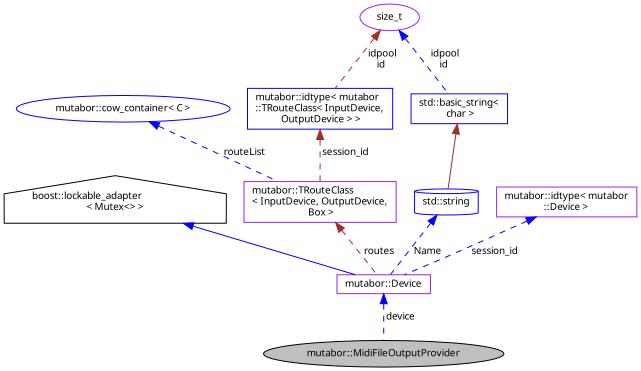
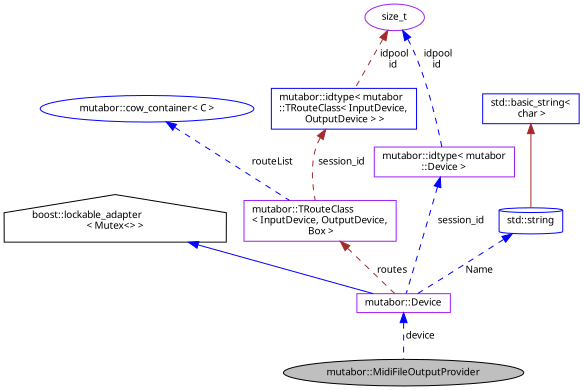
(427, 66) -> (428, 92)
